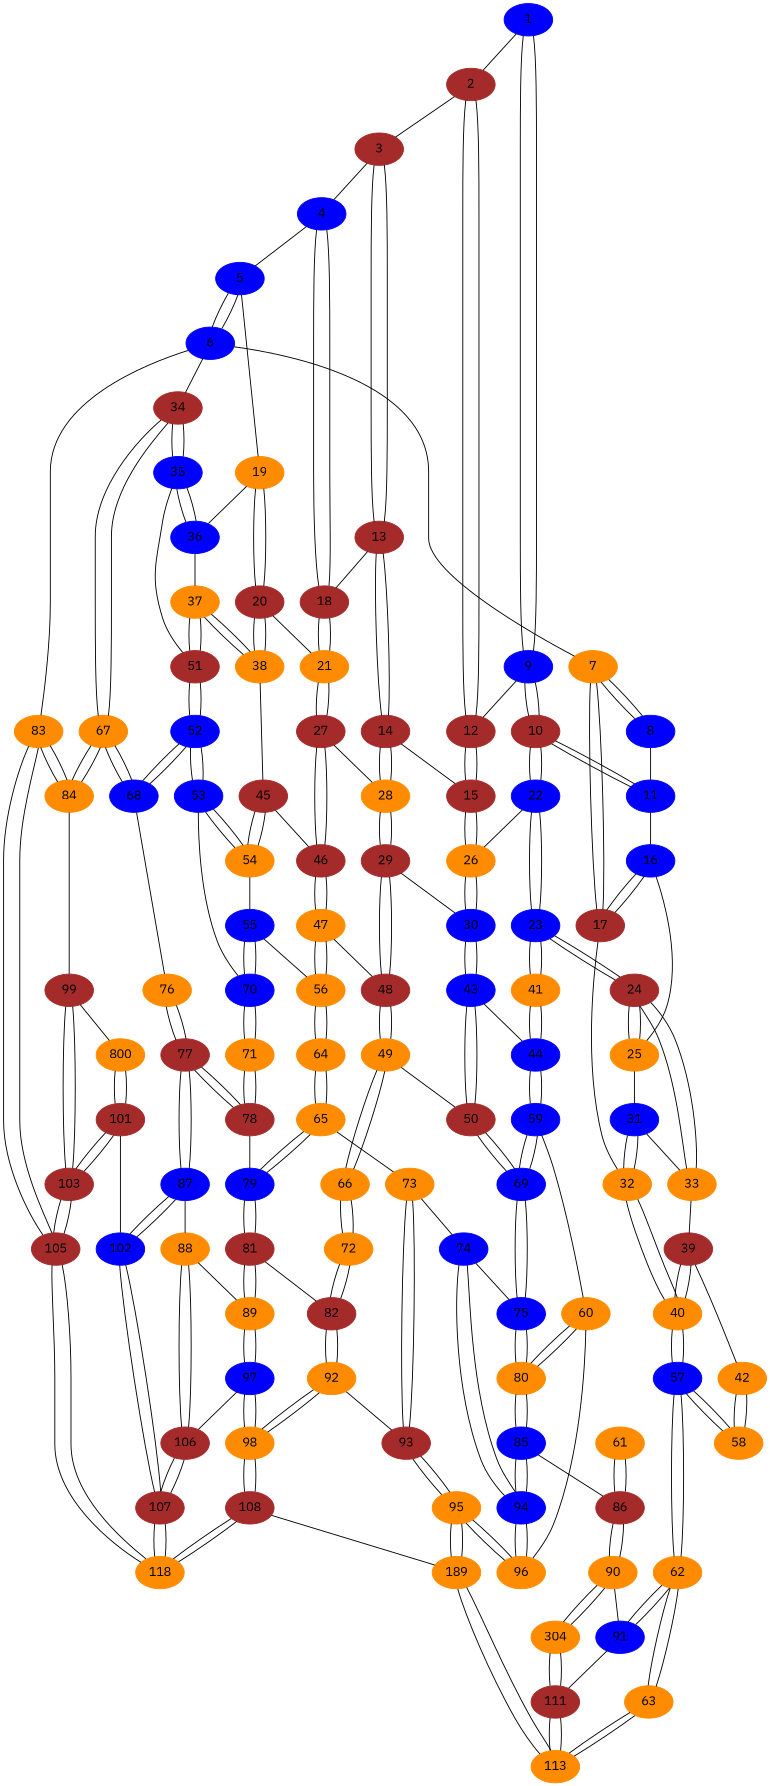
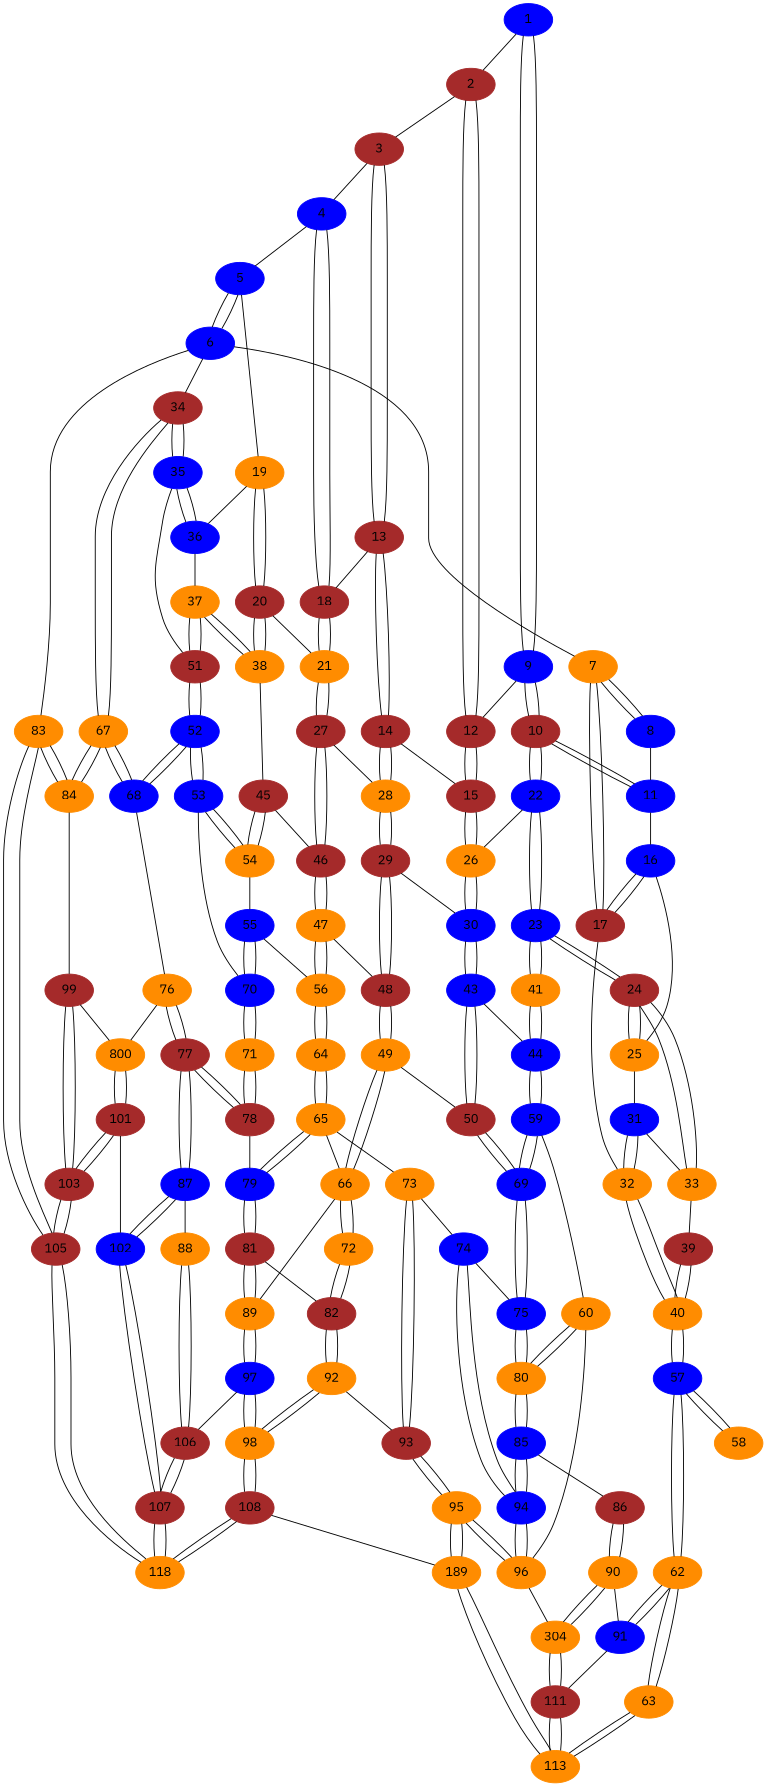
none -> (144, 1023)
none -> (333, 1152)
(217, 1281) -> (297, 1249)
(742, 1378) -> none
(620, 1443) -> none
none -> (538, 1605)
